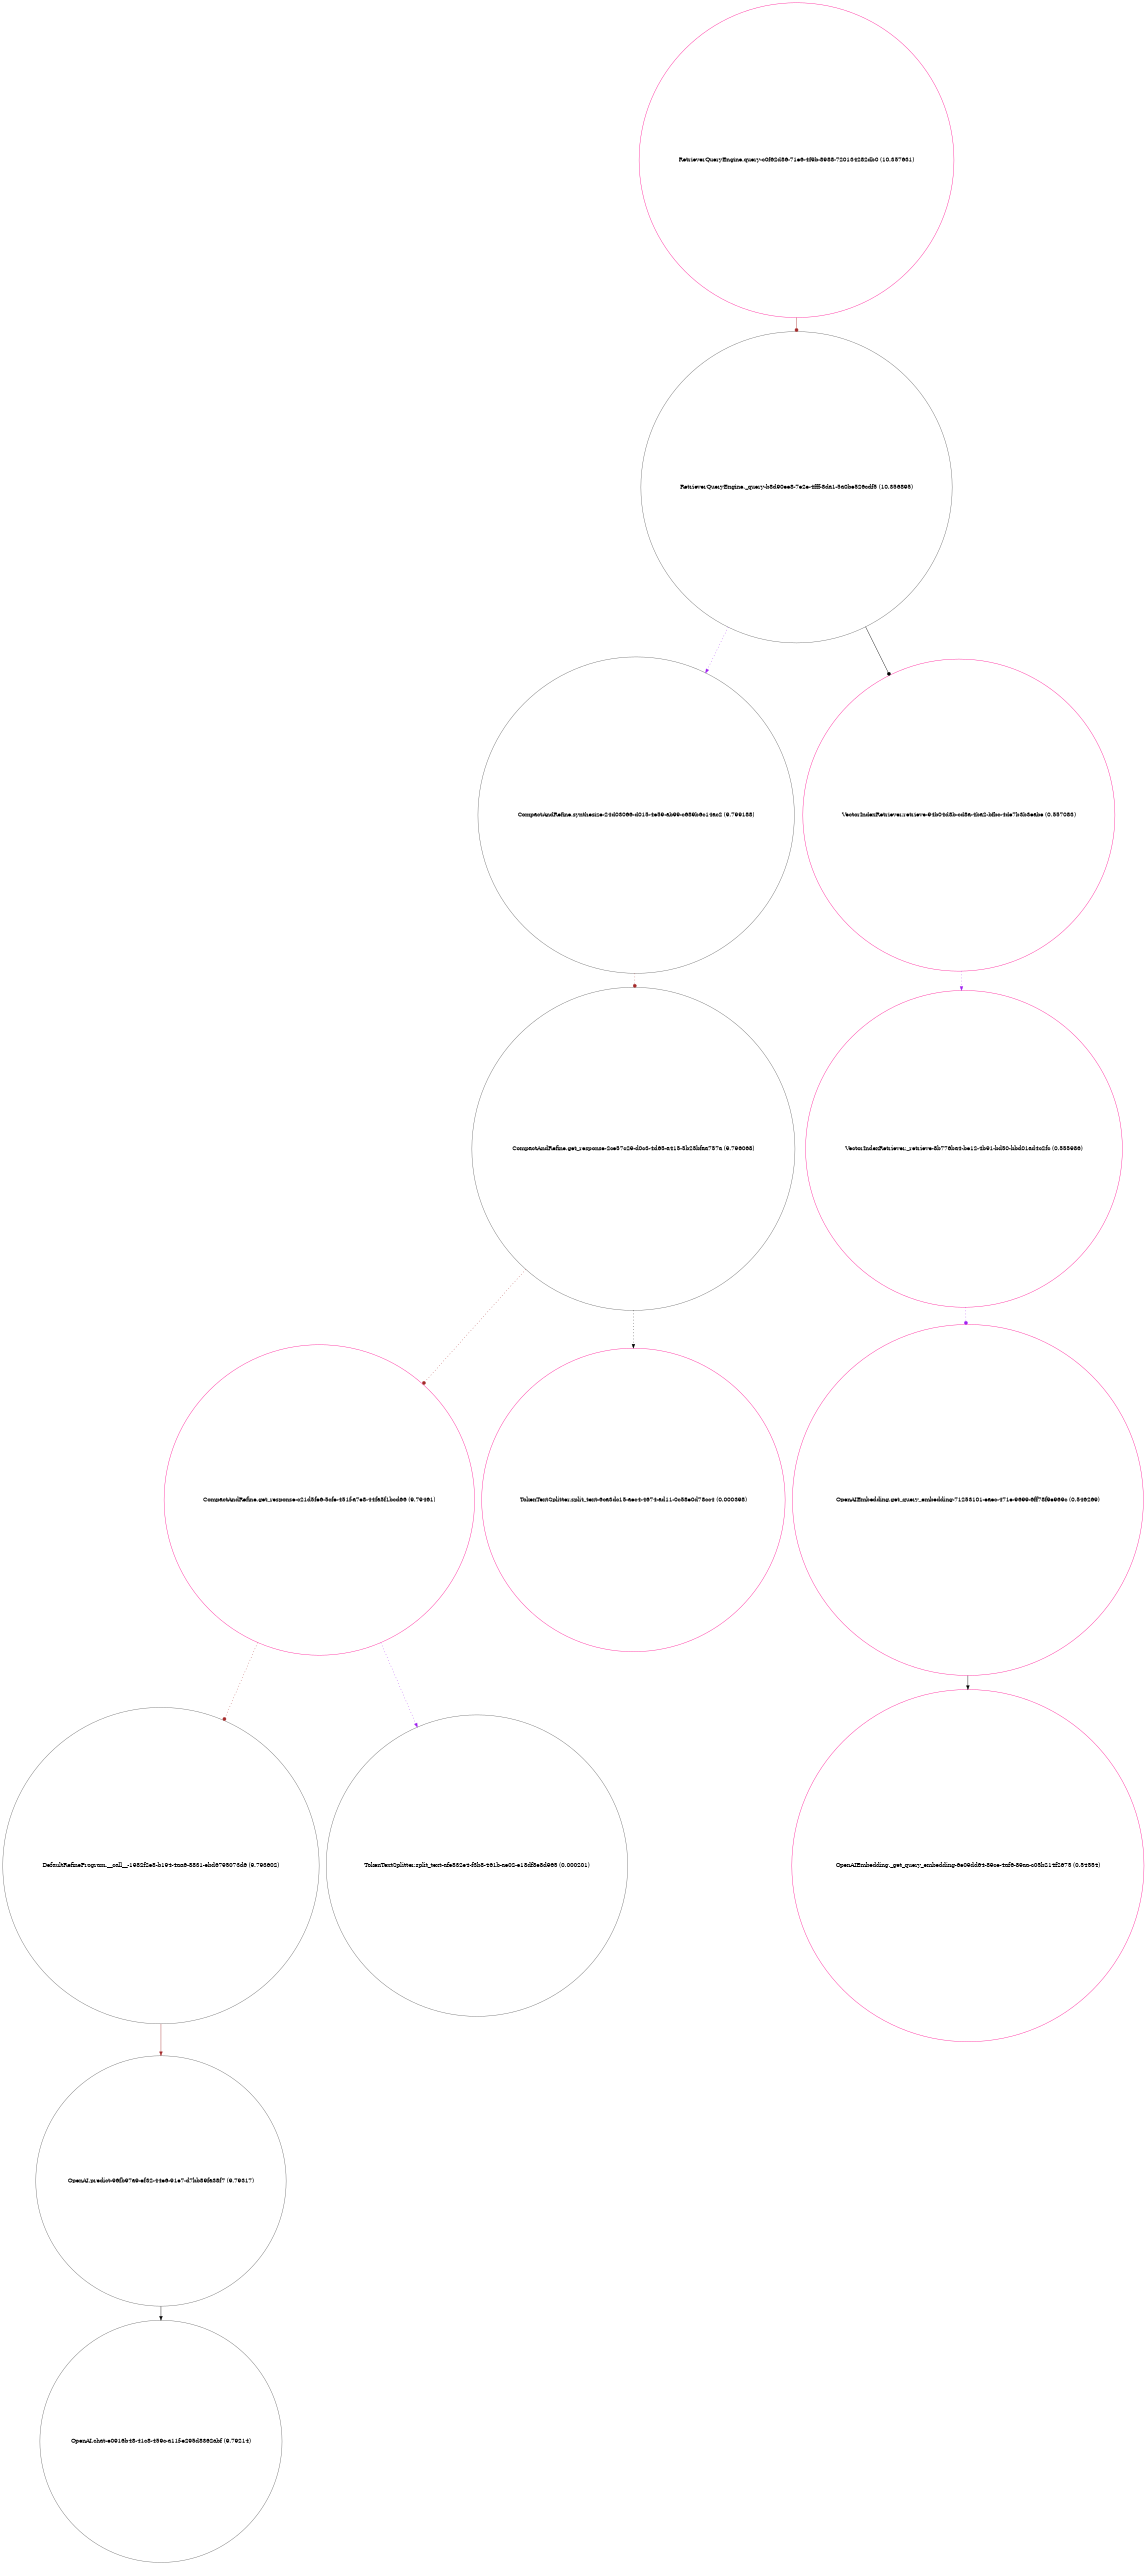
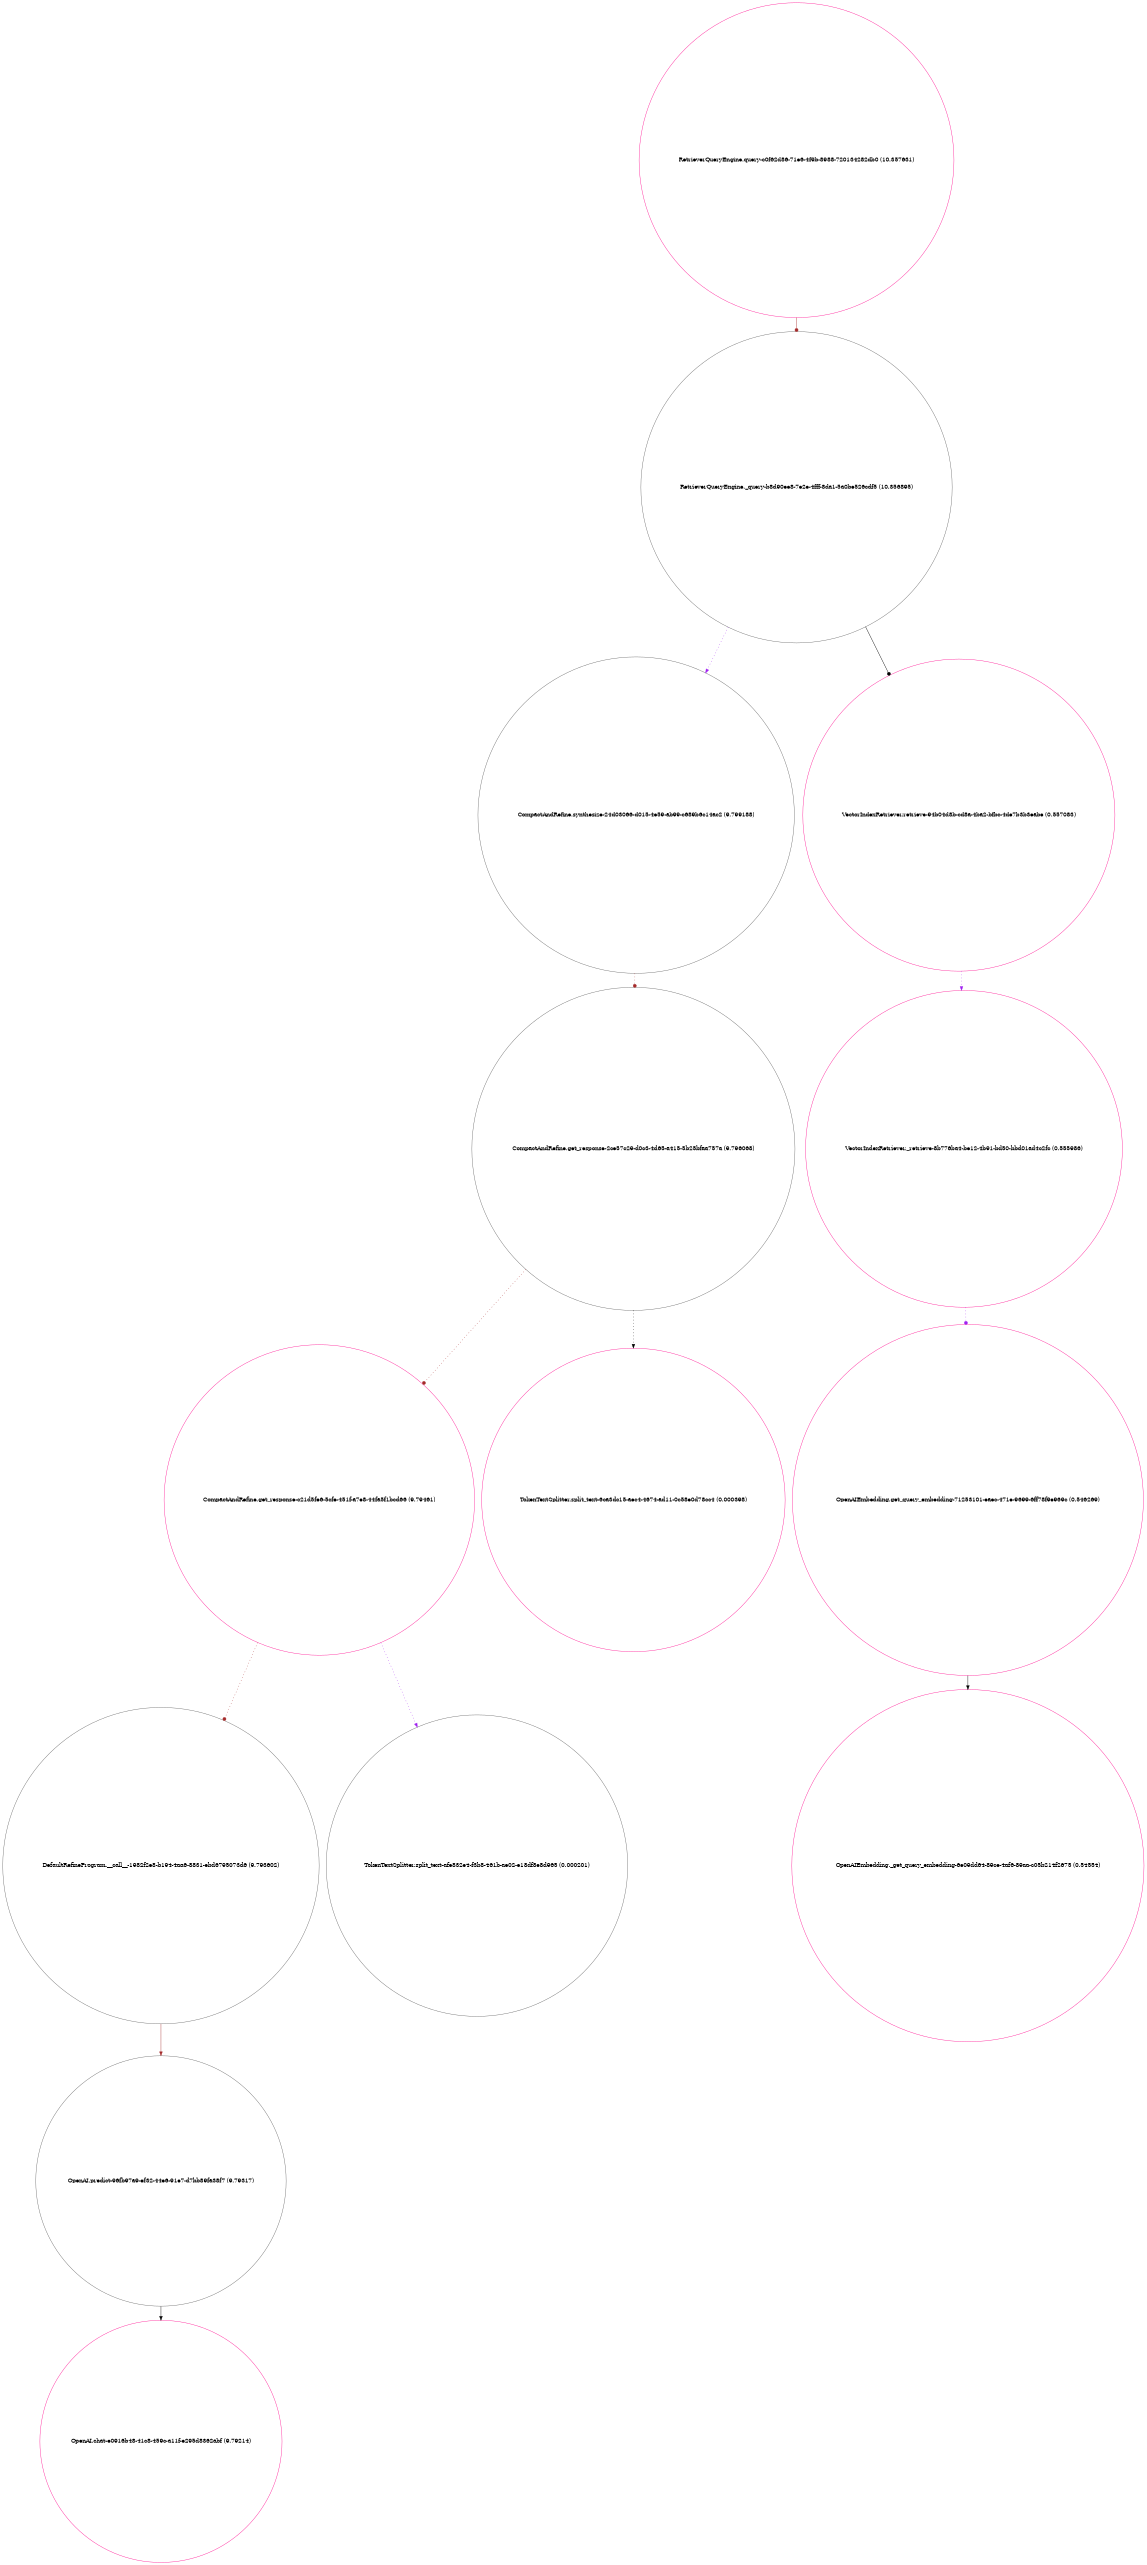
(161, 2441) -> (161, 2441)
